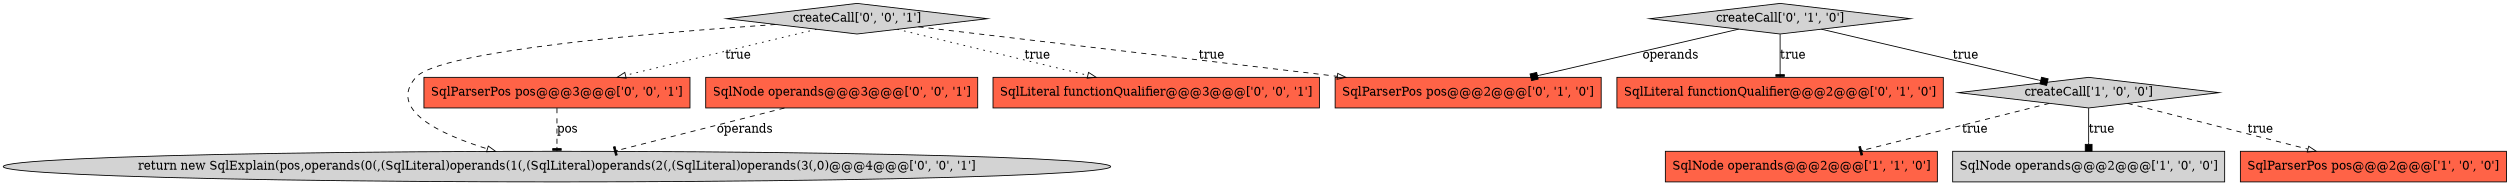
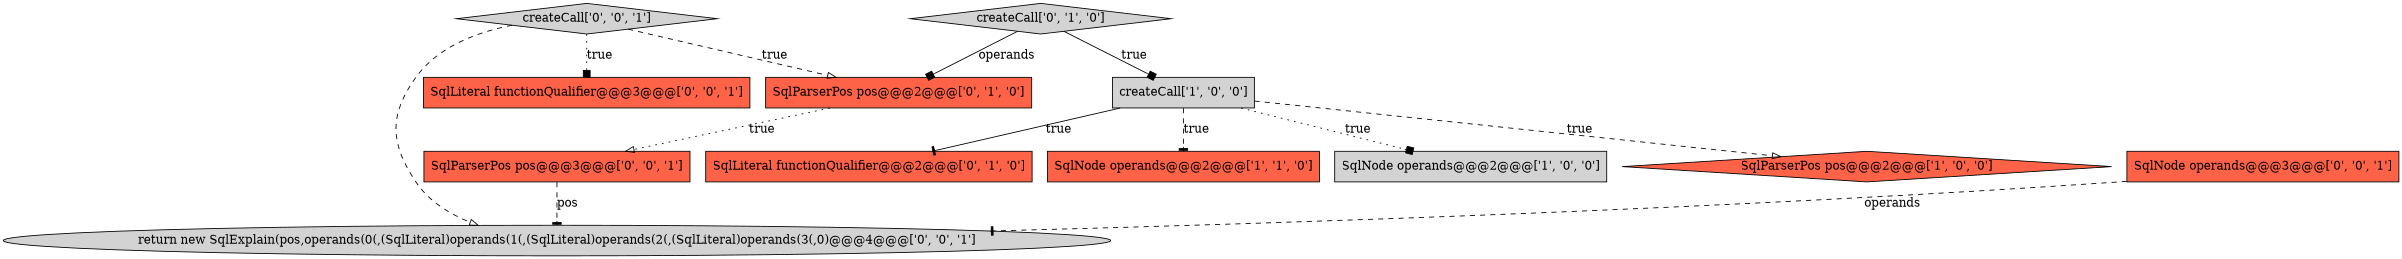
(721, 52) -> (732, 129)
(993, 52) -> (587, 51)
(1780, 54) -> (1028, 129)
(2089, 93) -> (1183, 93)
(2089, 125) -> (1323, 129)
(2373, 167) -> (1867, 167)
